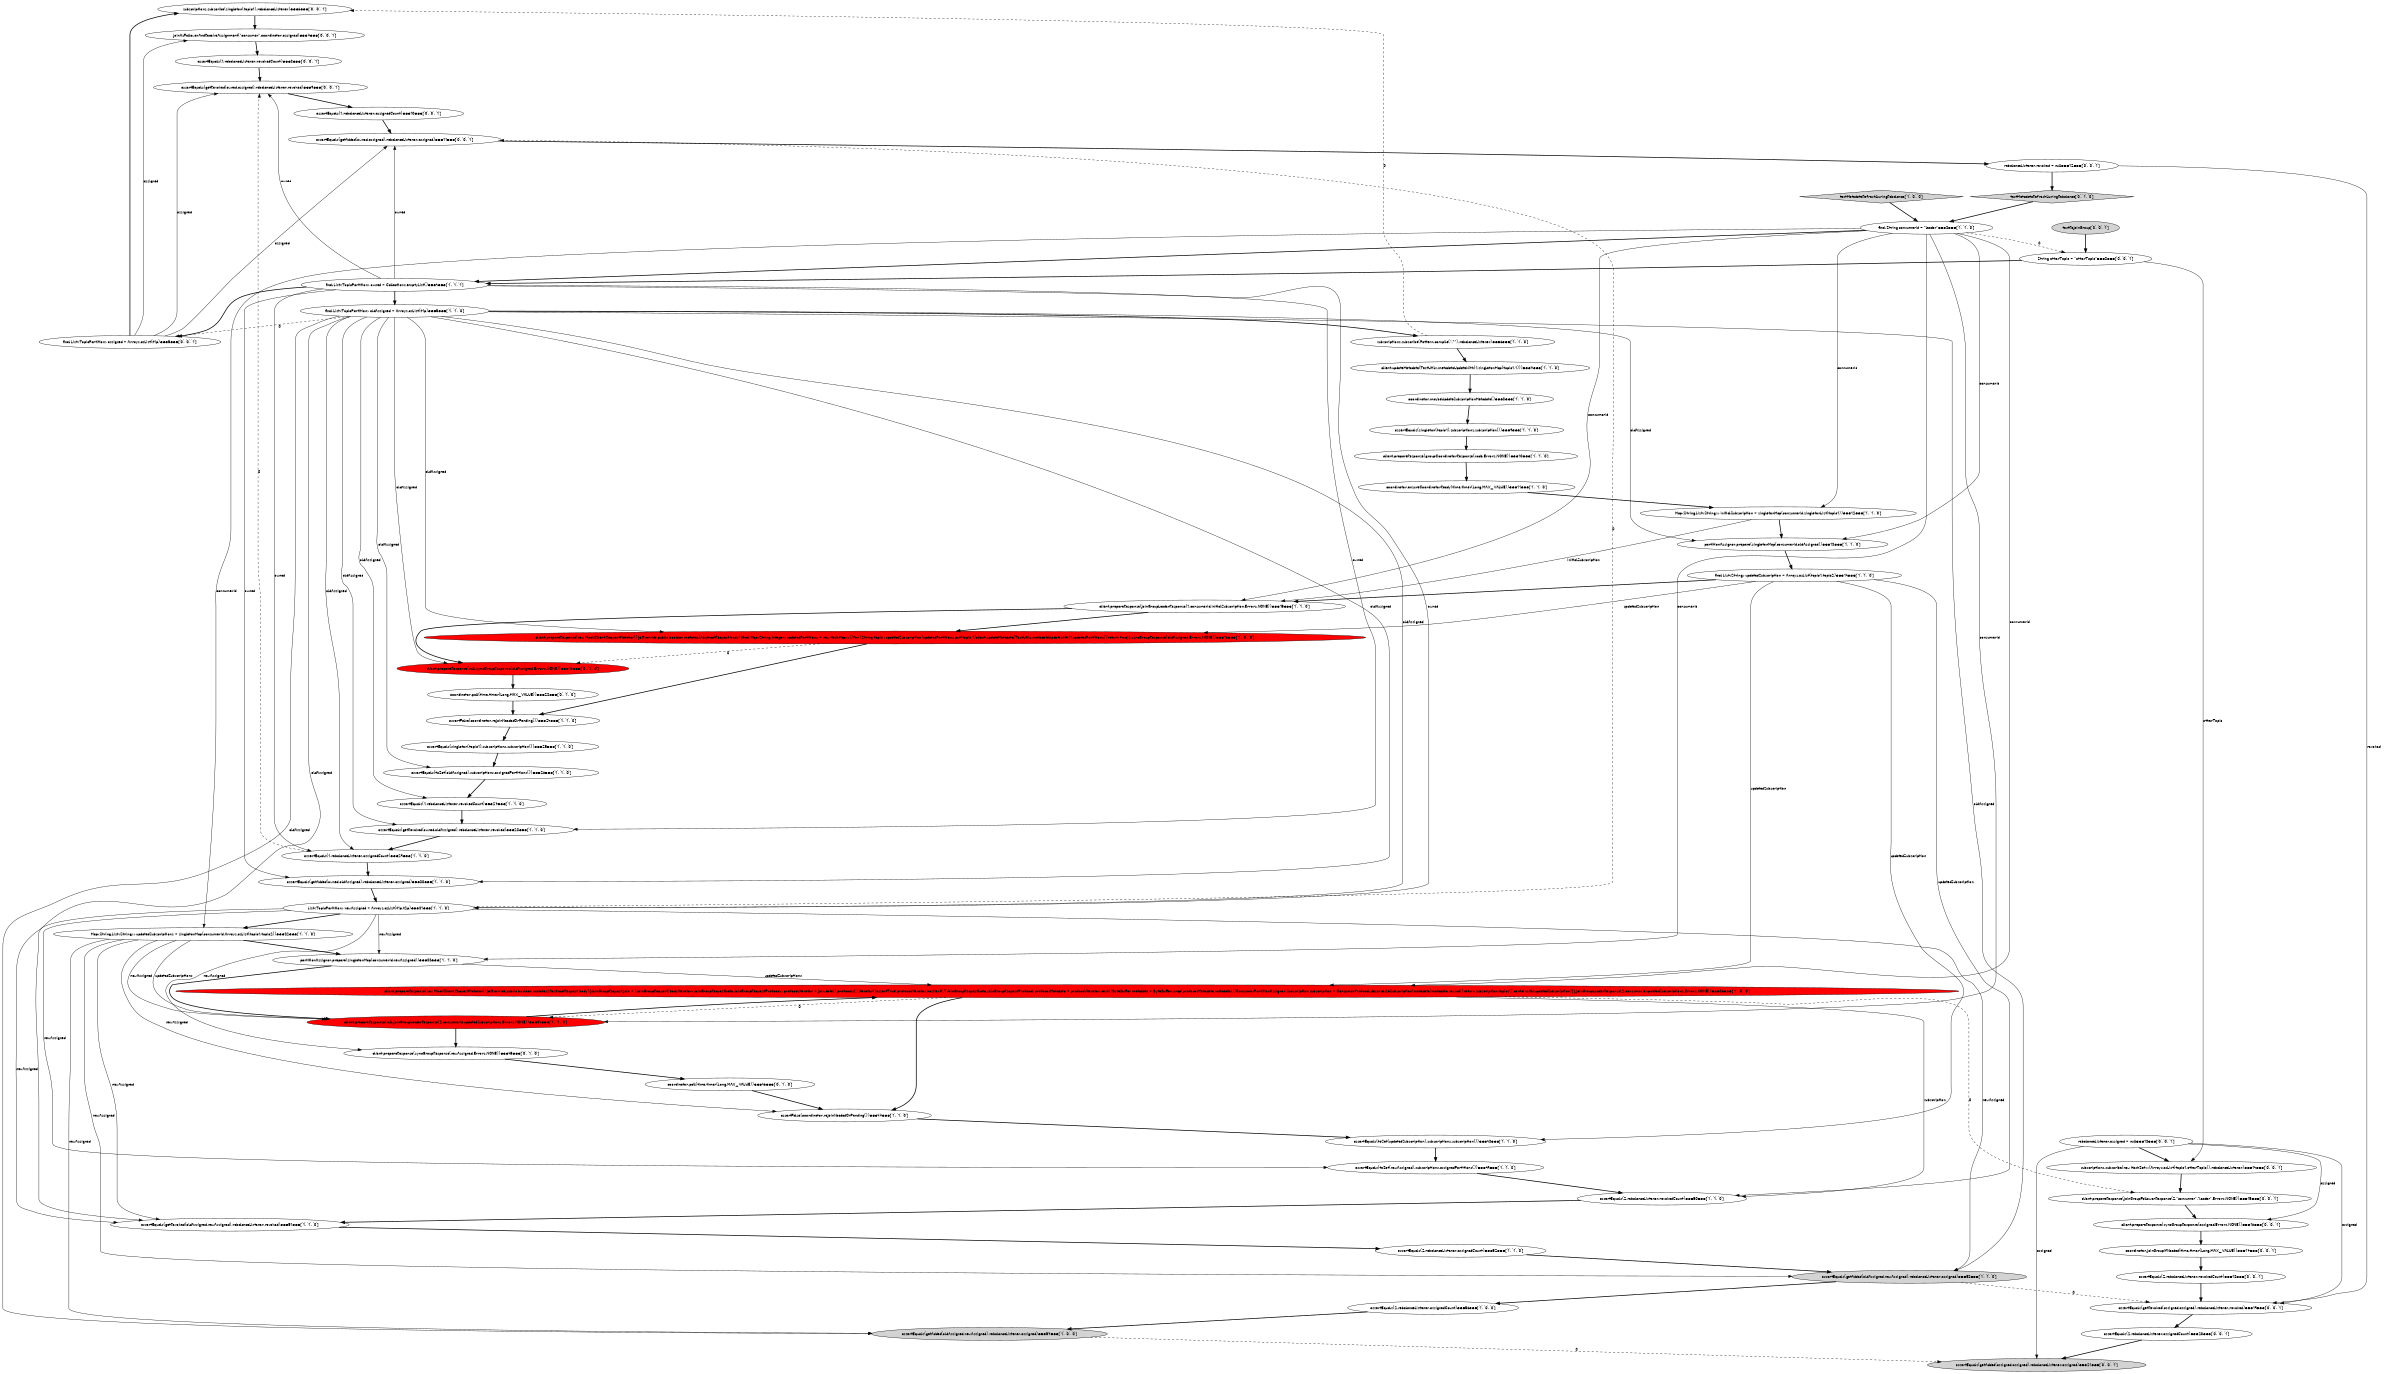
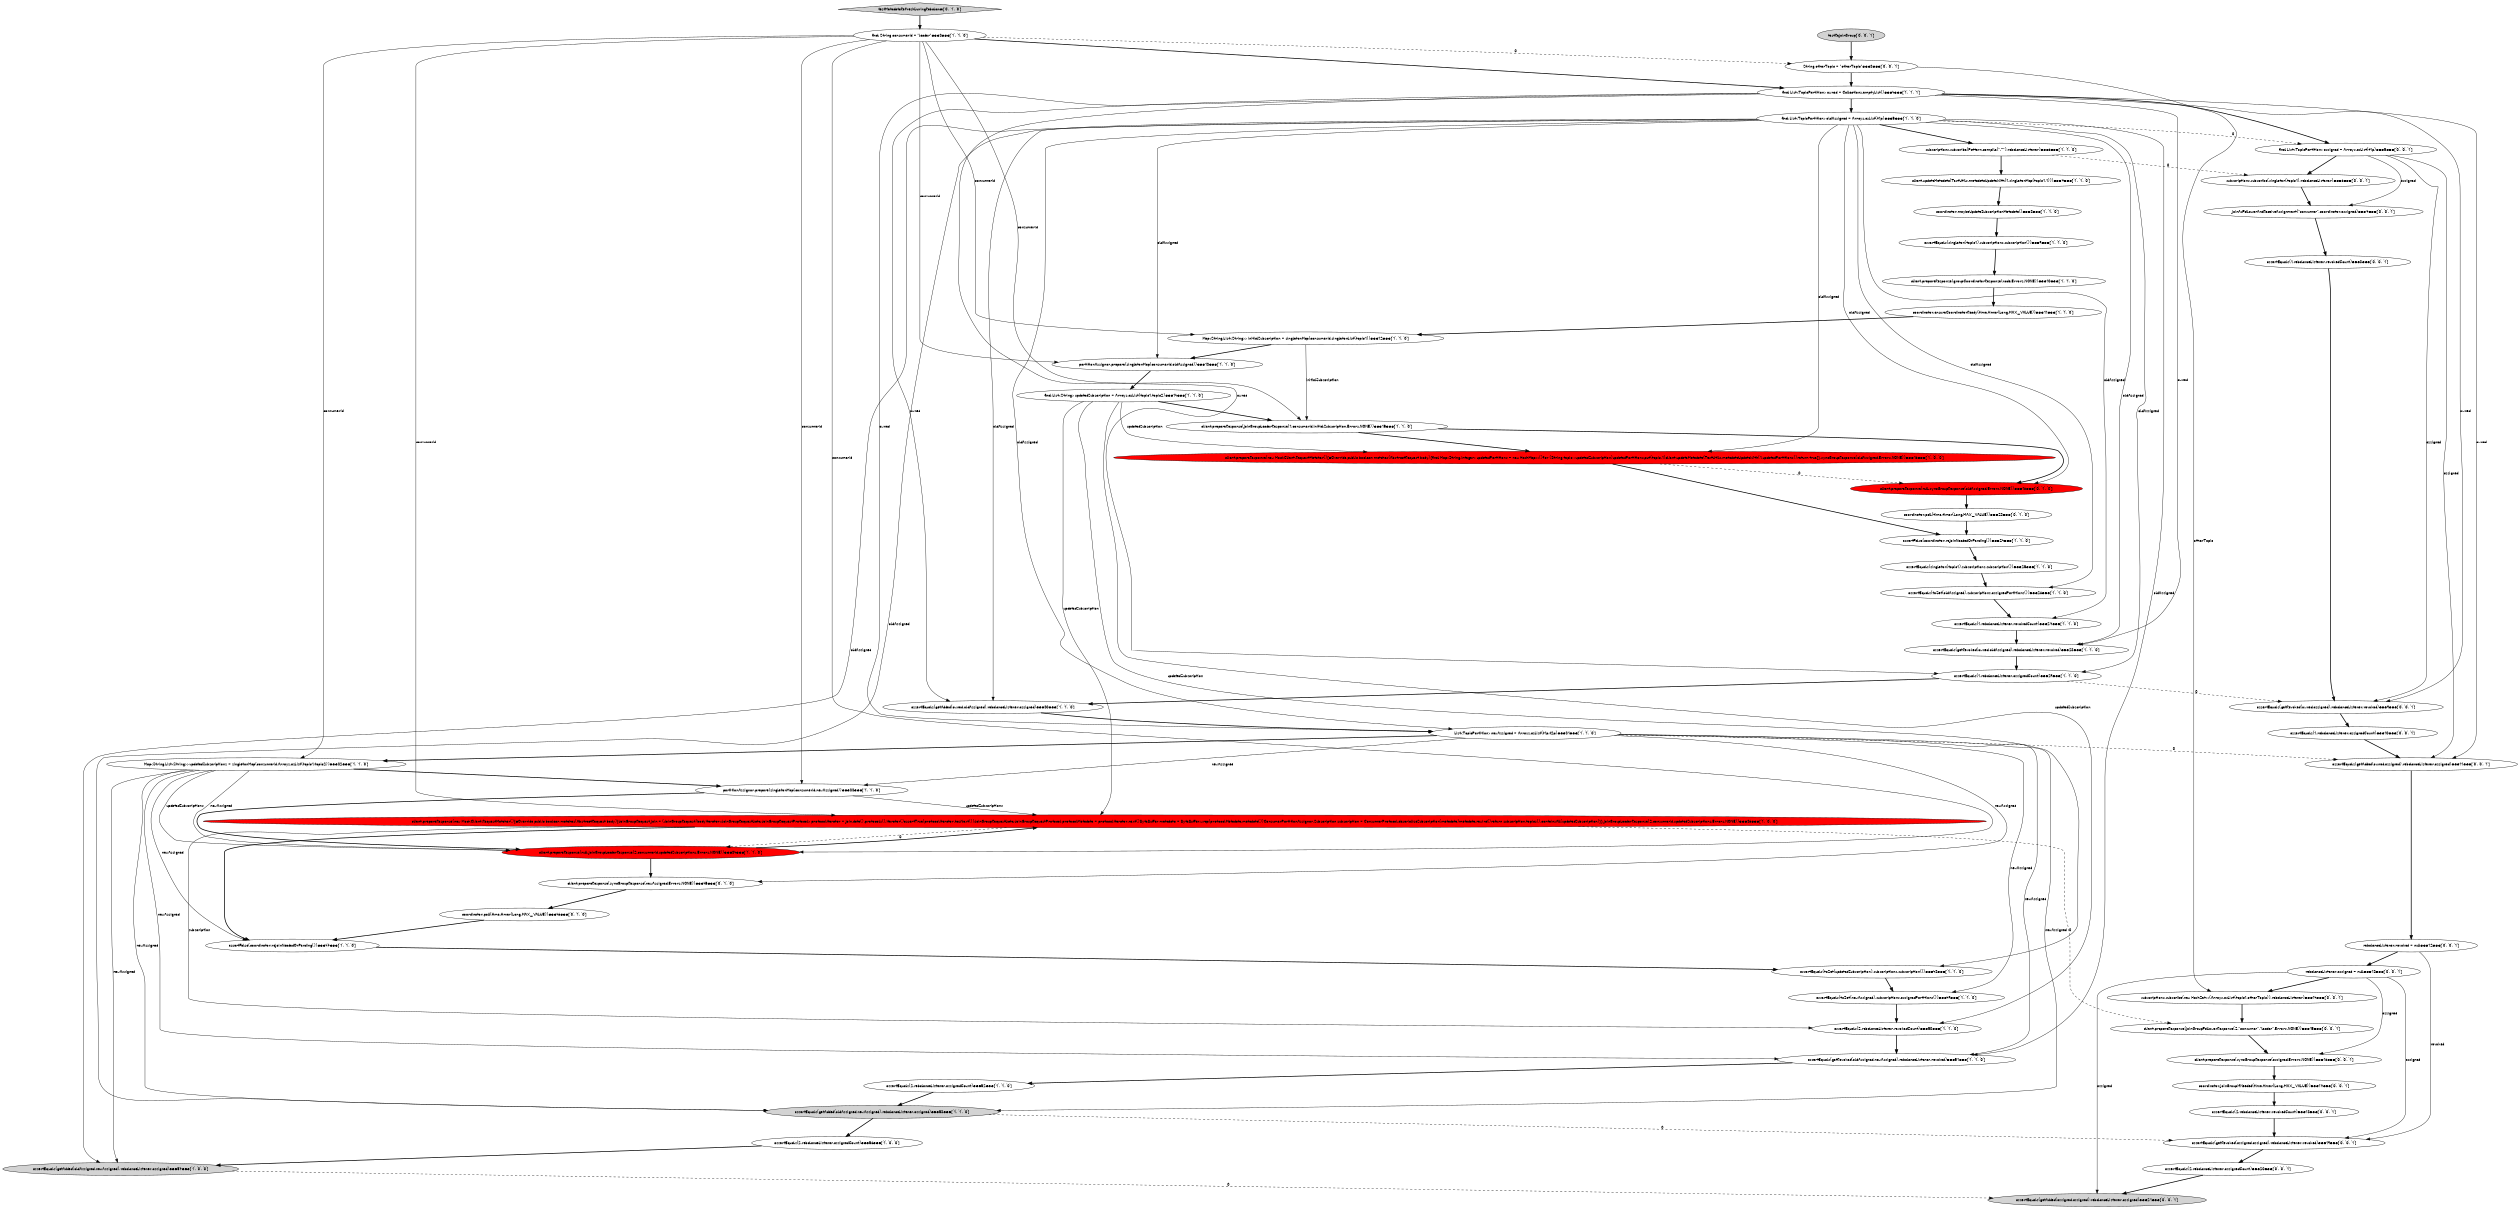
(2052, 179) -> (2384, 958)
(1881, 197) -> none
